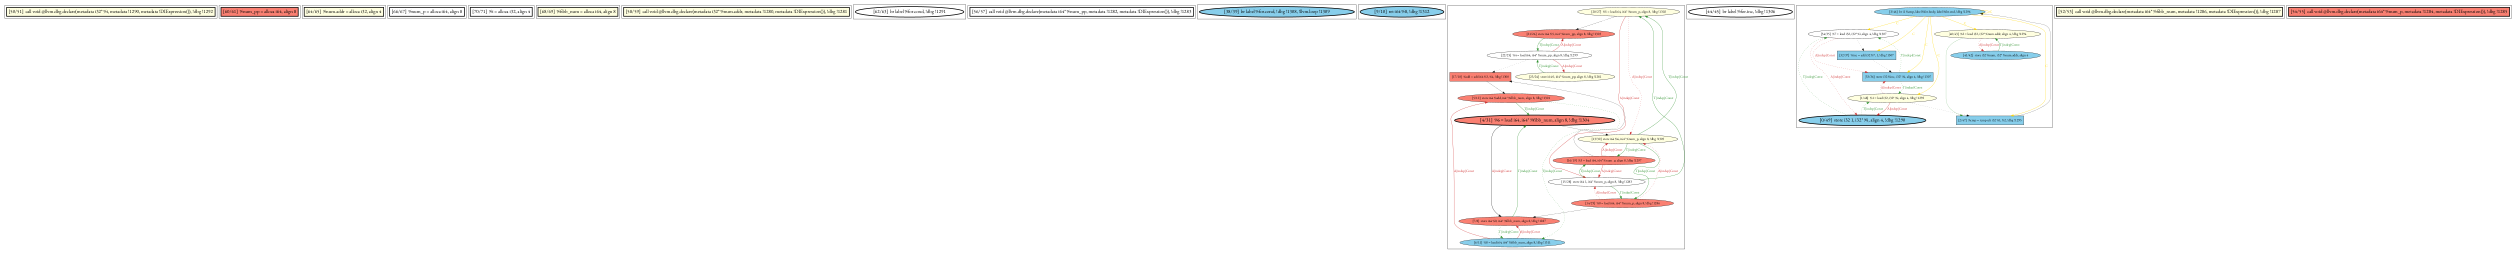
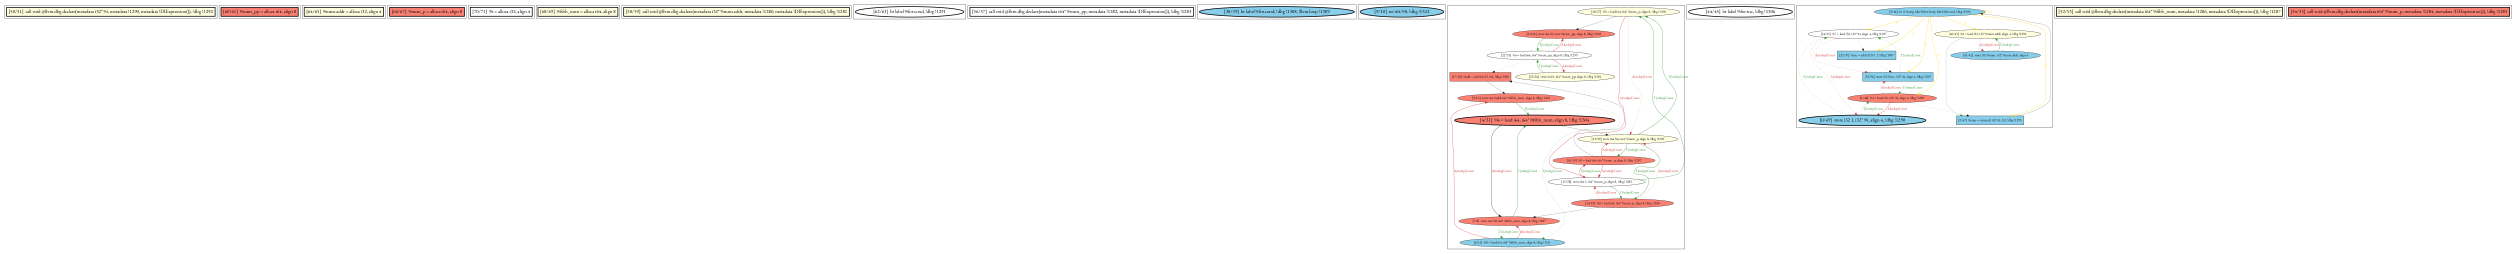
(427, 12) -> (427, 12)
(1892, 98) -> (1892, 98)
(1580, 172) -> (1580, 172)
